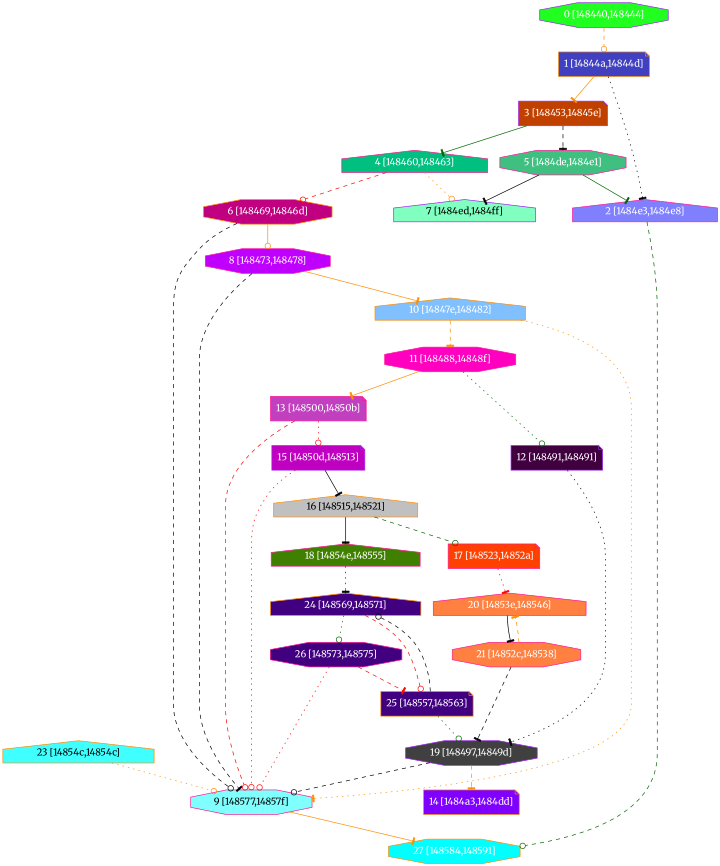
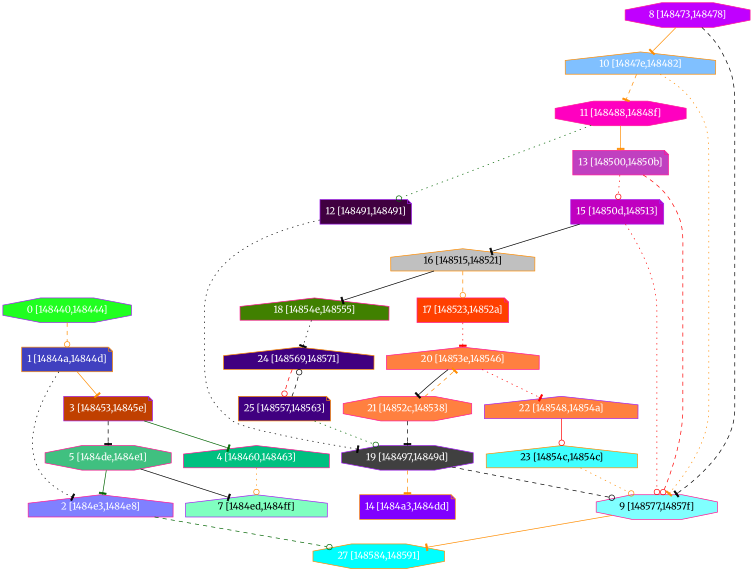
(268, 212) -> none
none -> (561, 409)
(414, 530) -> (463, 282)
(336, 655) -> none
